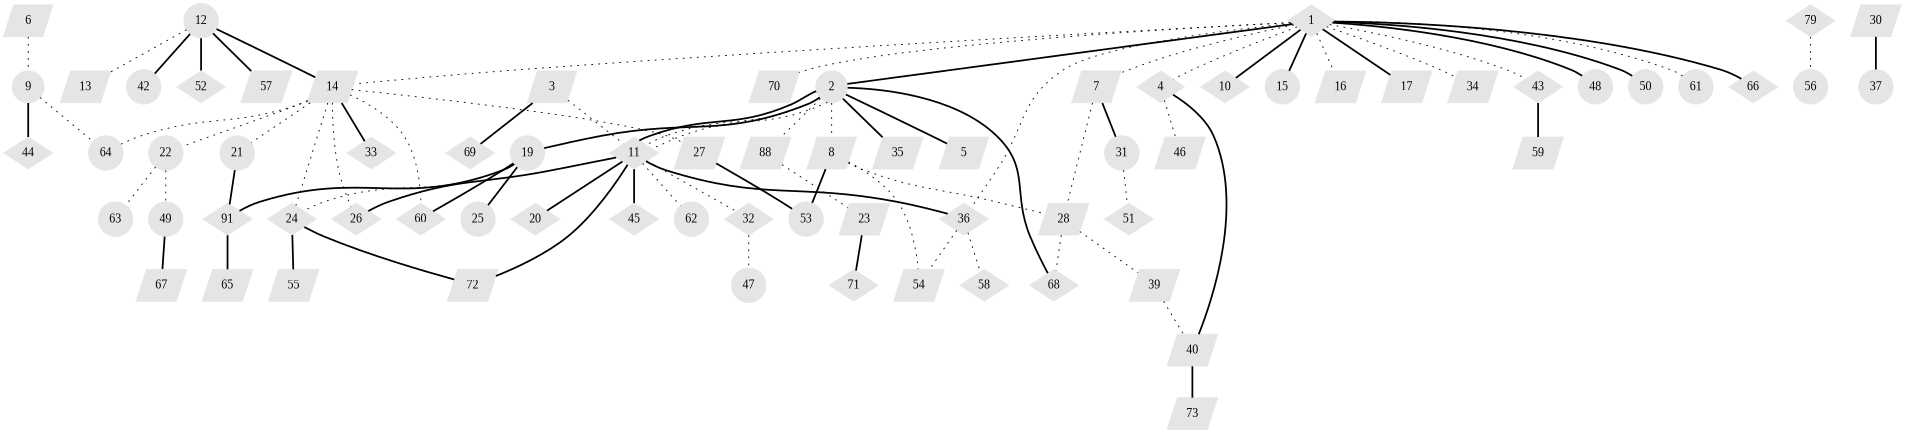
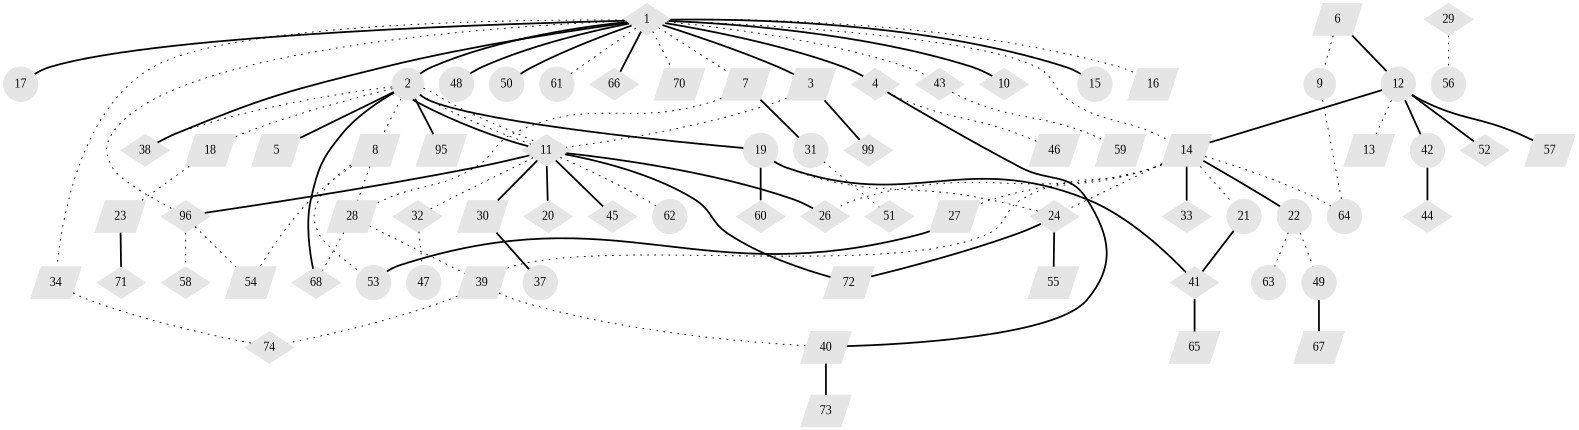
(1811, 21) -> (1449, 19)
none -> (729, 48)
(1234, 52) -> (766, 44)
none -> (1369, 53)
(1407, 87) -> (21, 84)
(28, 120) -> (1427, 184)
(1538, 120) -> (1028, 117)
(245, 124) -> (1242, 183)
(404, 137) -> (845, 255)
none -> (145, 150)
(470, 153) -> (868, 150)
(766, 153) -> (210, 150)
(898, 153) -> (441, 150)
none -> (518, 180)
(820, 183) -> (314, 221)
(228, 219) -> (1195, 283)
(478, 219) -> none
(964, 219) -> (186, 217)
none -> (269, 347)
